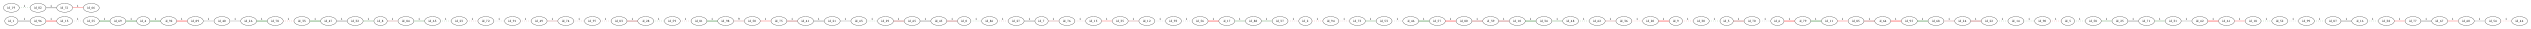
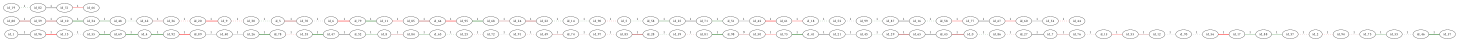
(792, 21) -> (797, 34)
(1451, 21) -> none
